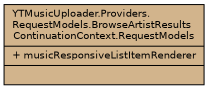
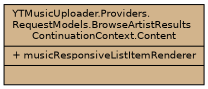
(104, 36) -> (104, 36)
